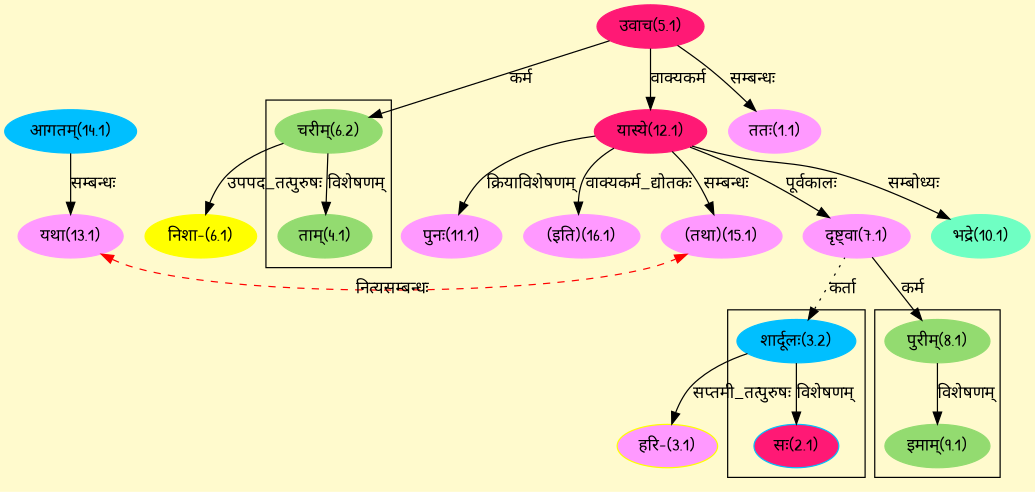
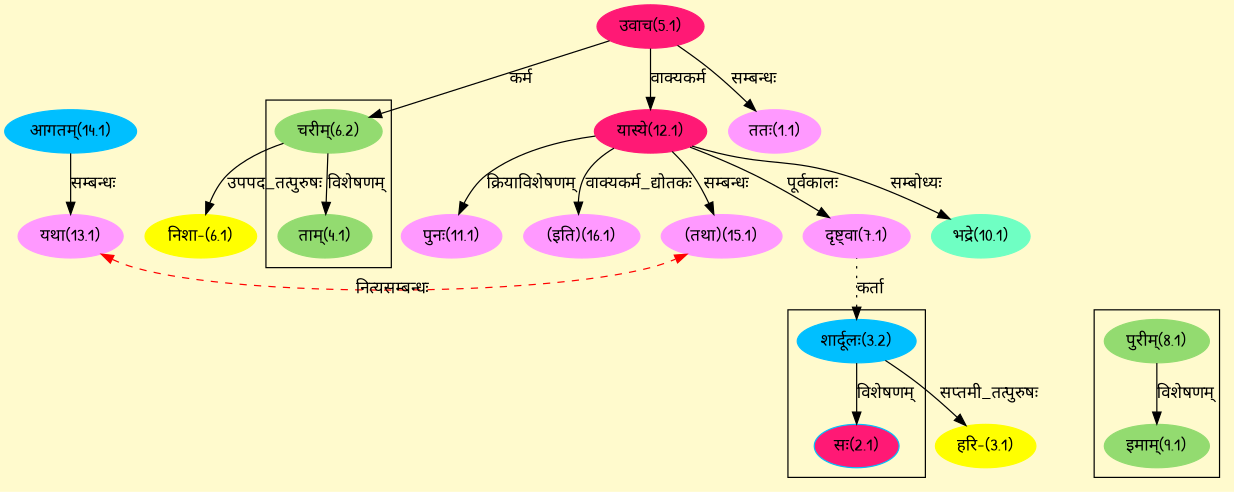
(893, 284) -> none
(667, 446) -> (986, 446)
